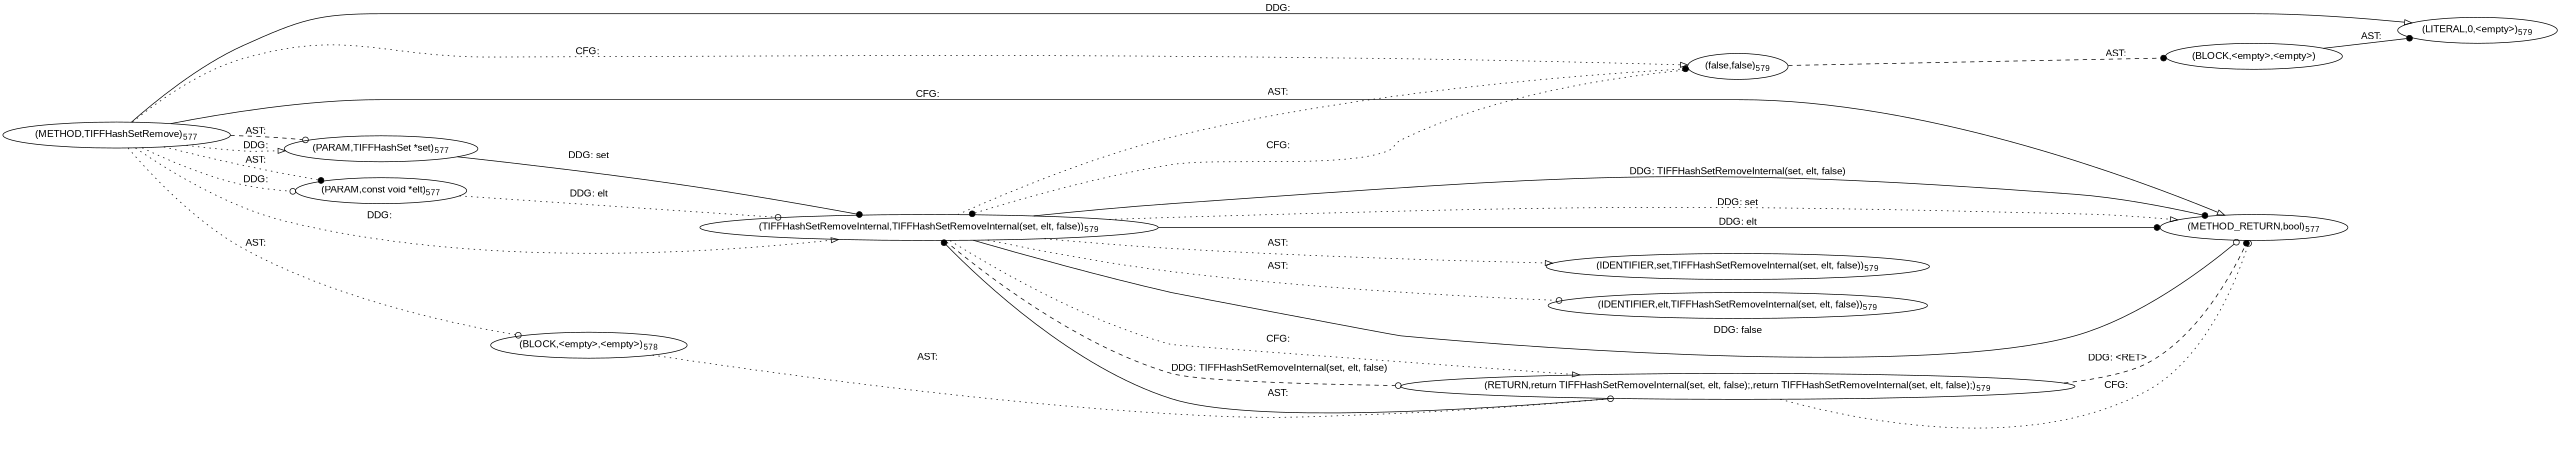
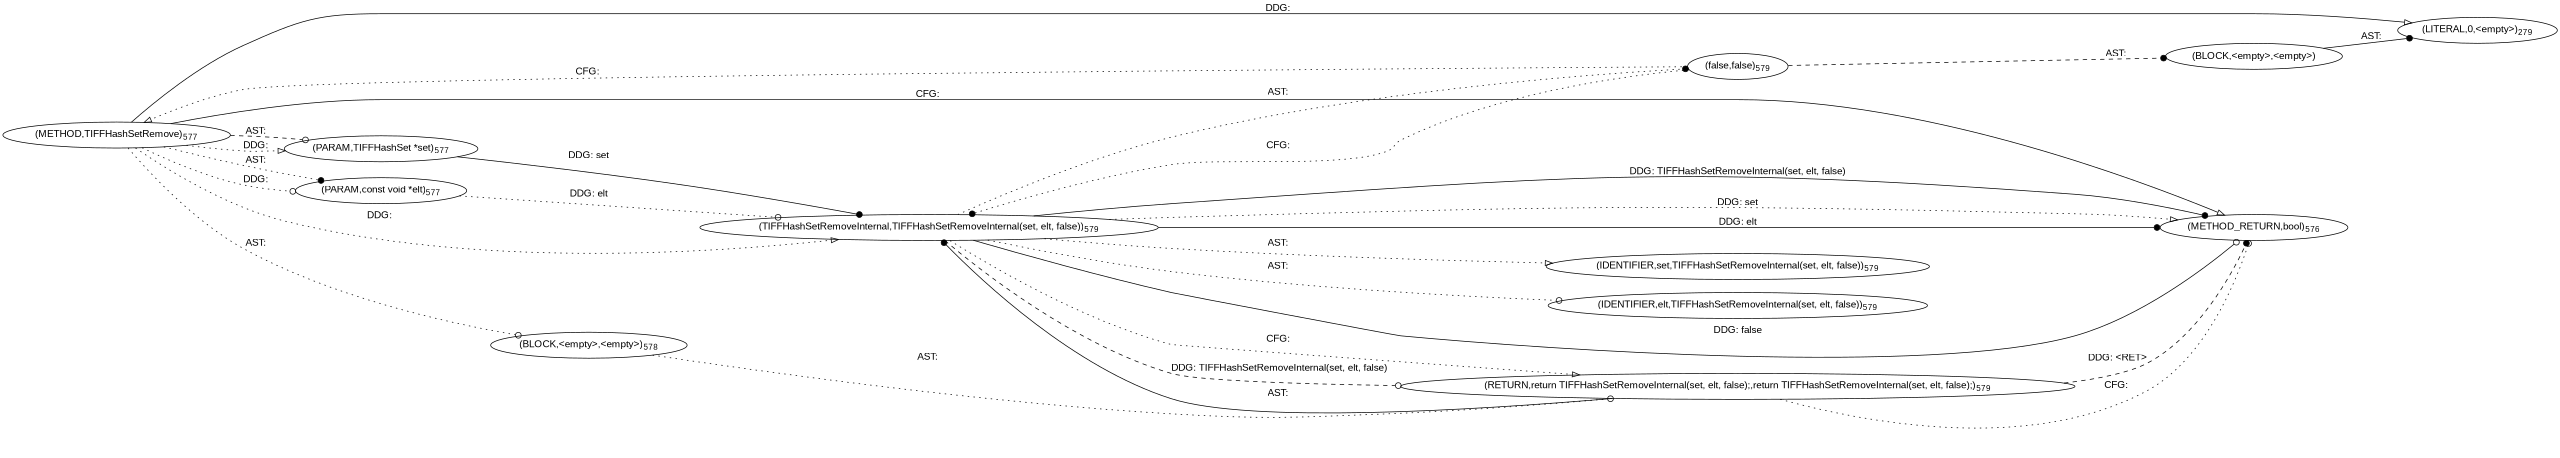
(2526, 29) -> (2526, 29)
(897, 56) -> (917, 74)
(2313, 226) -> (2313, 226)
